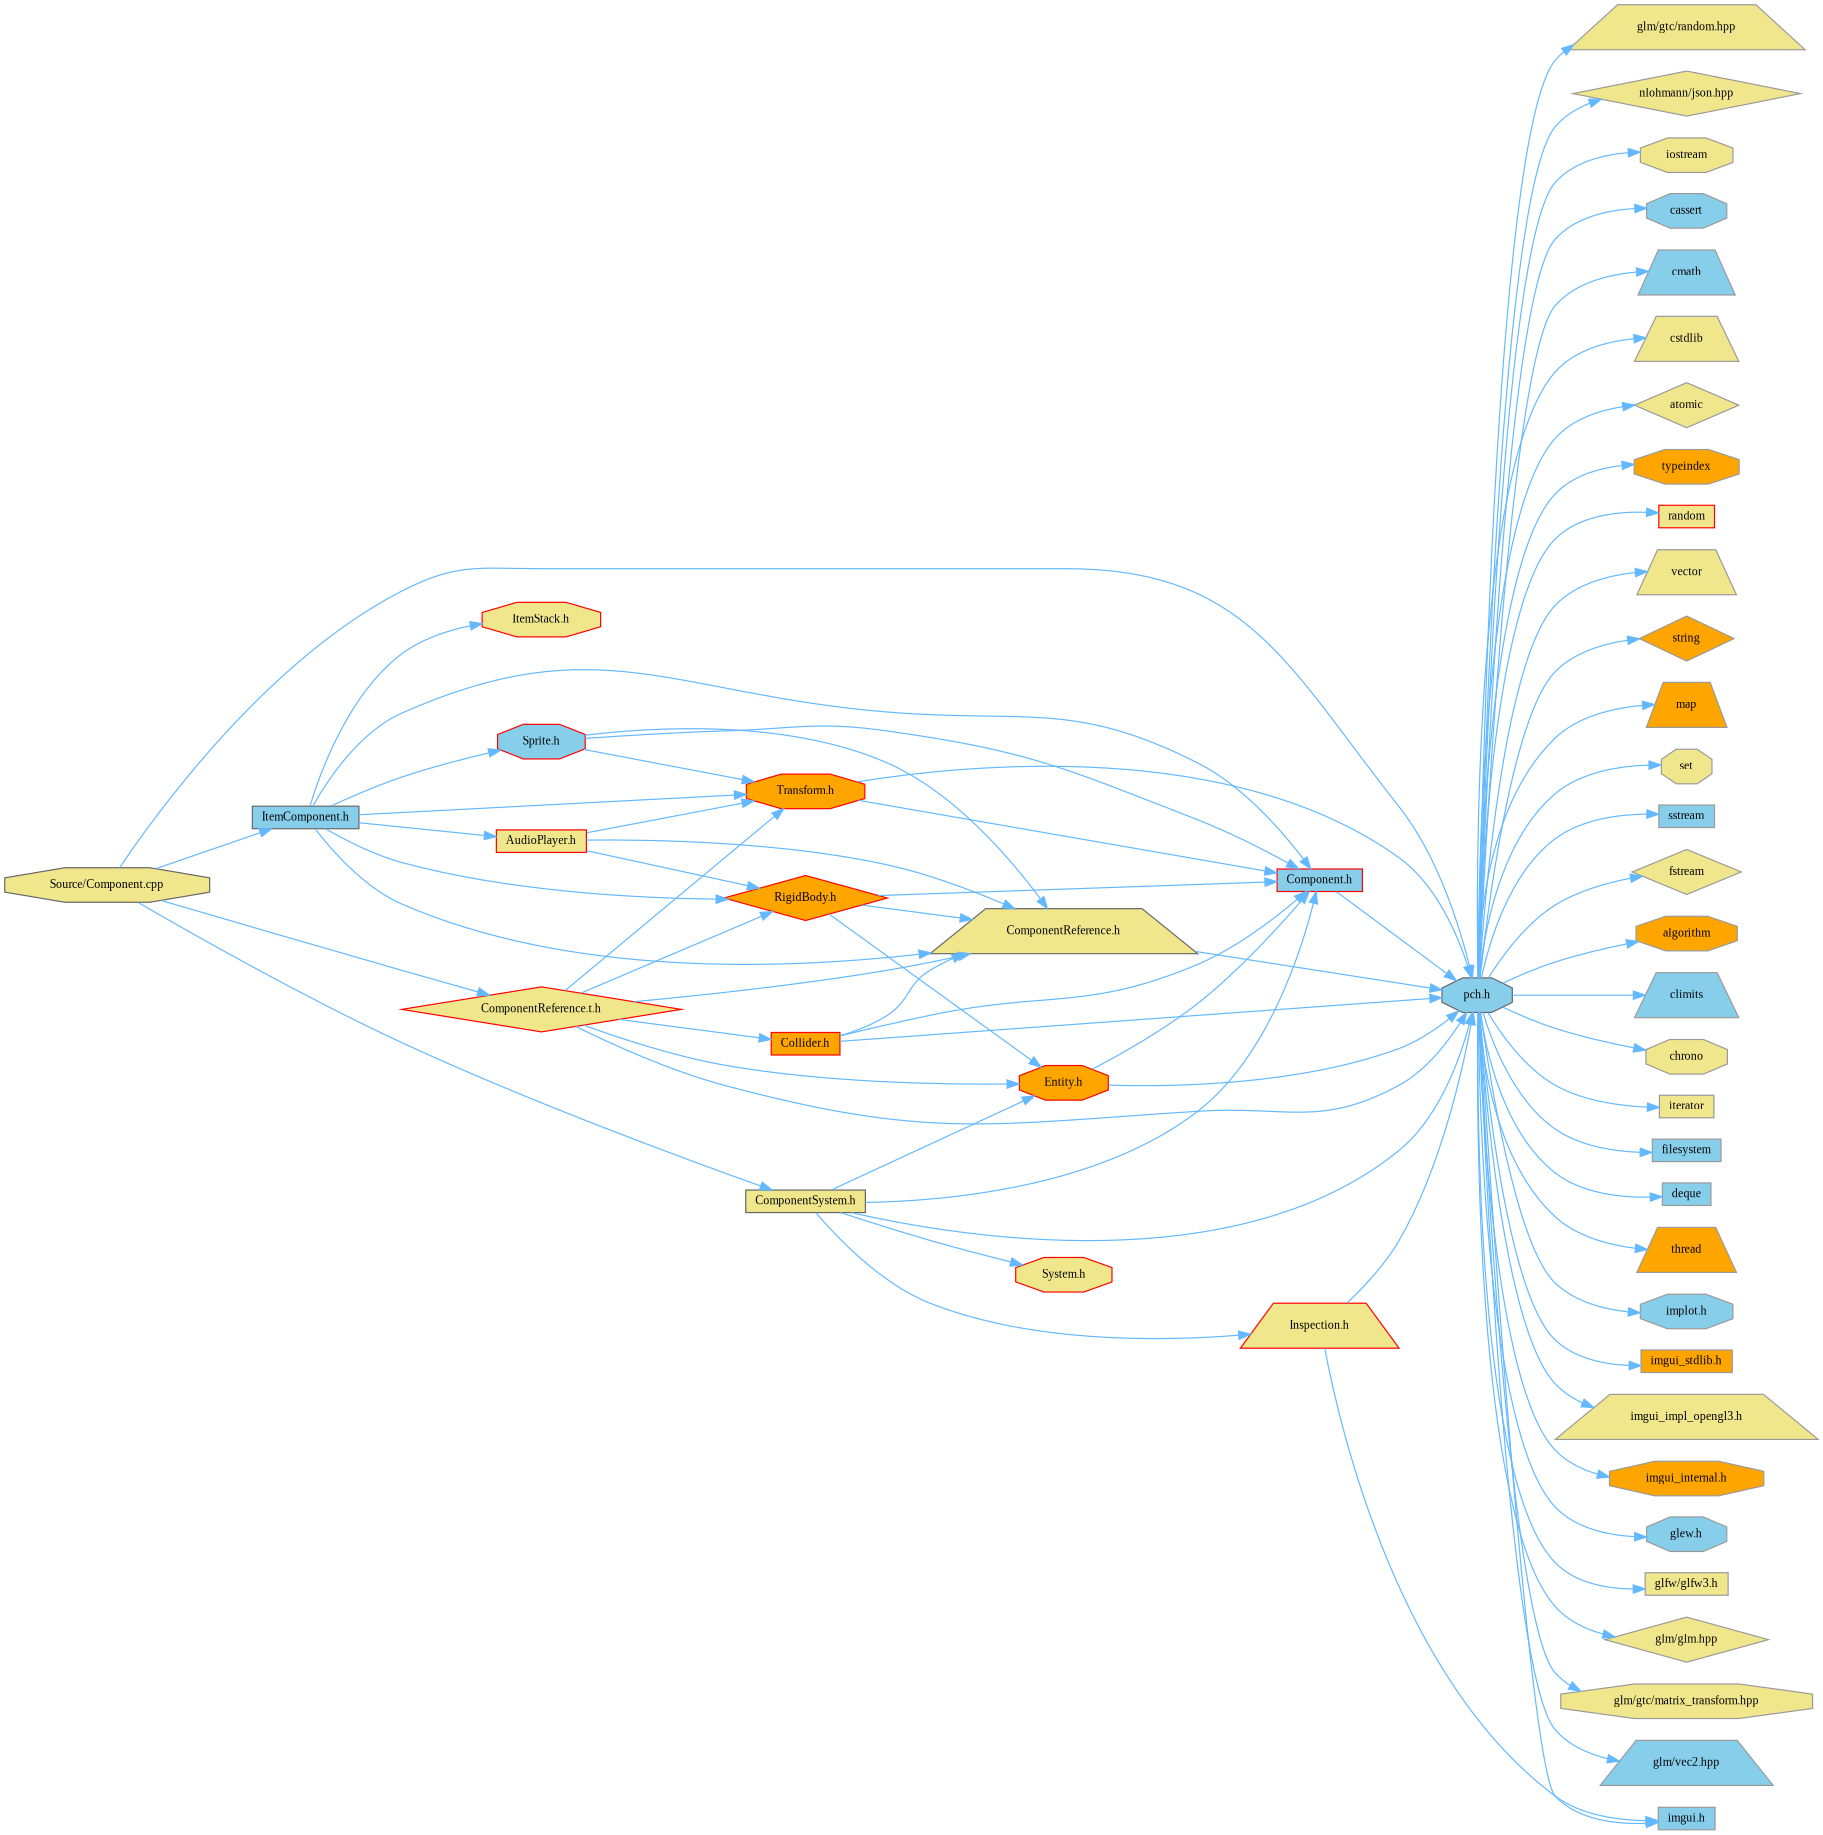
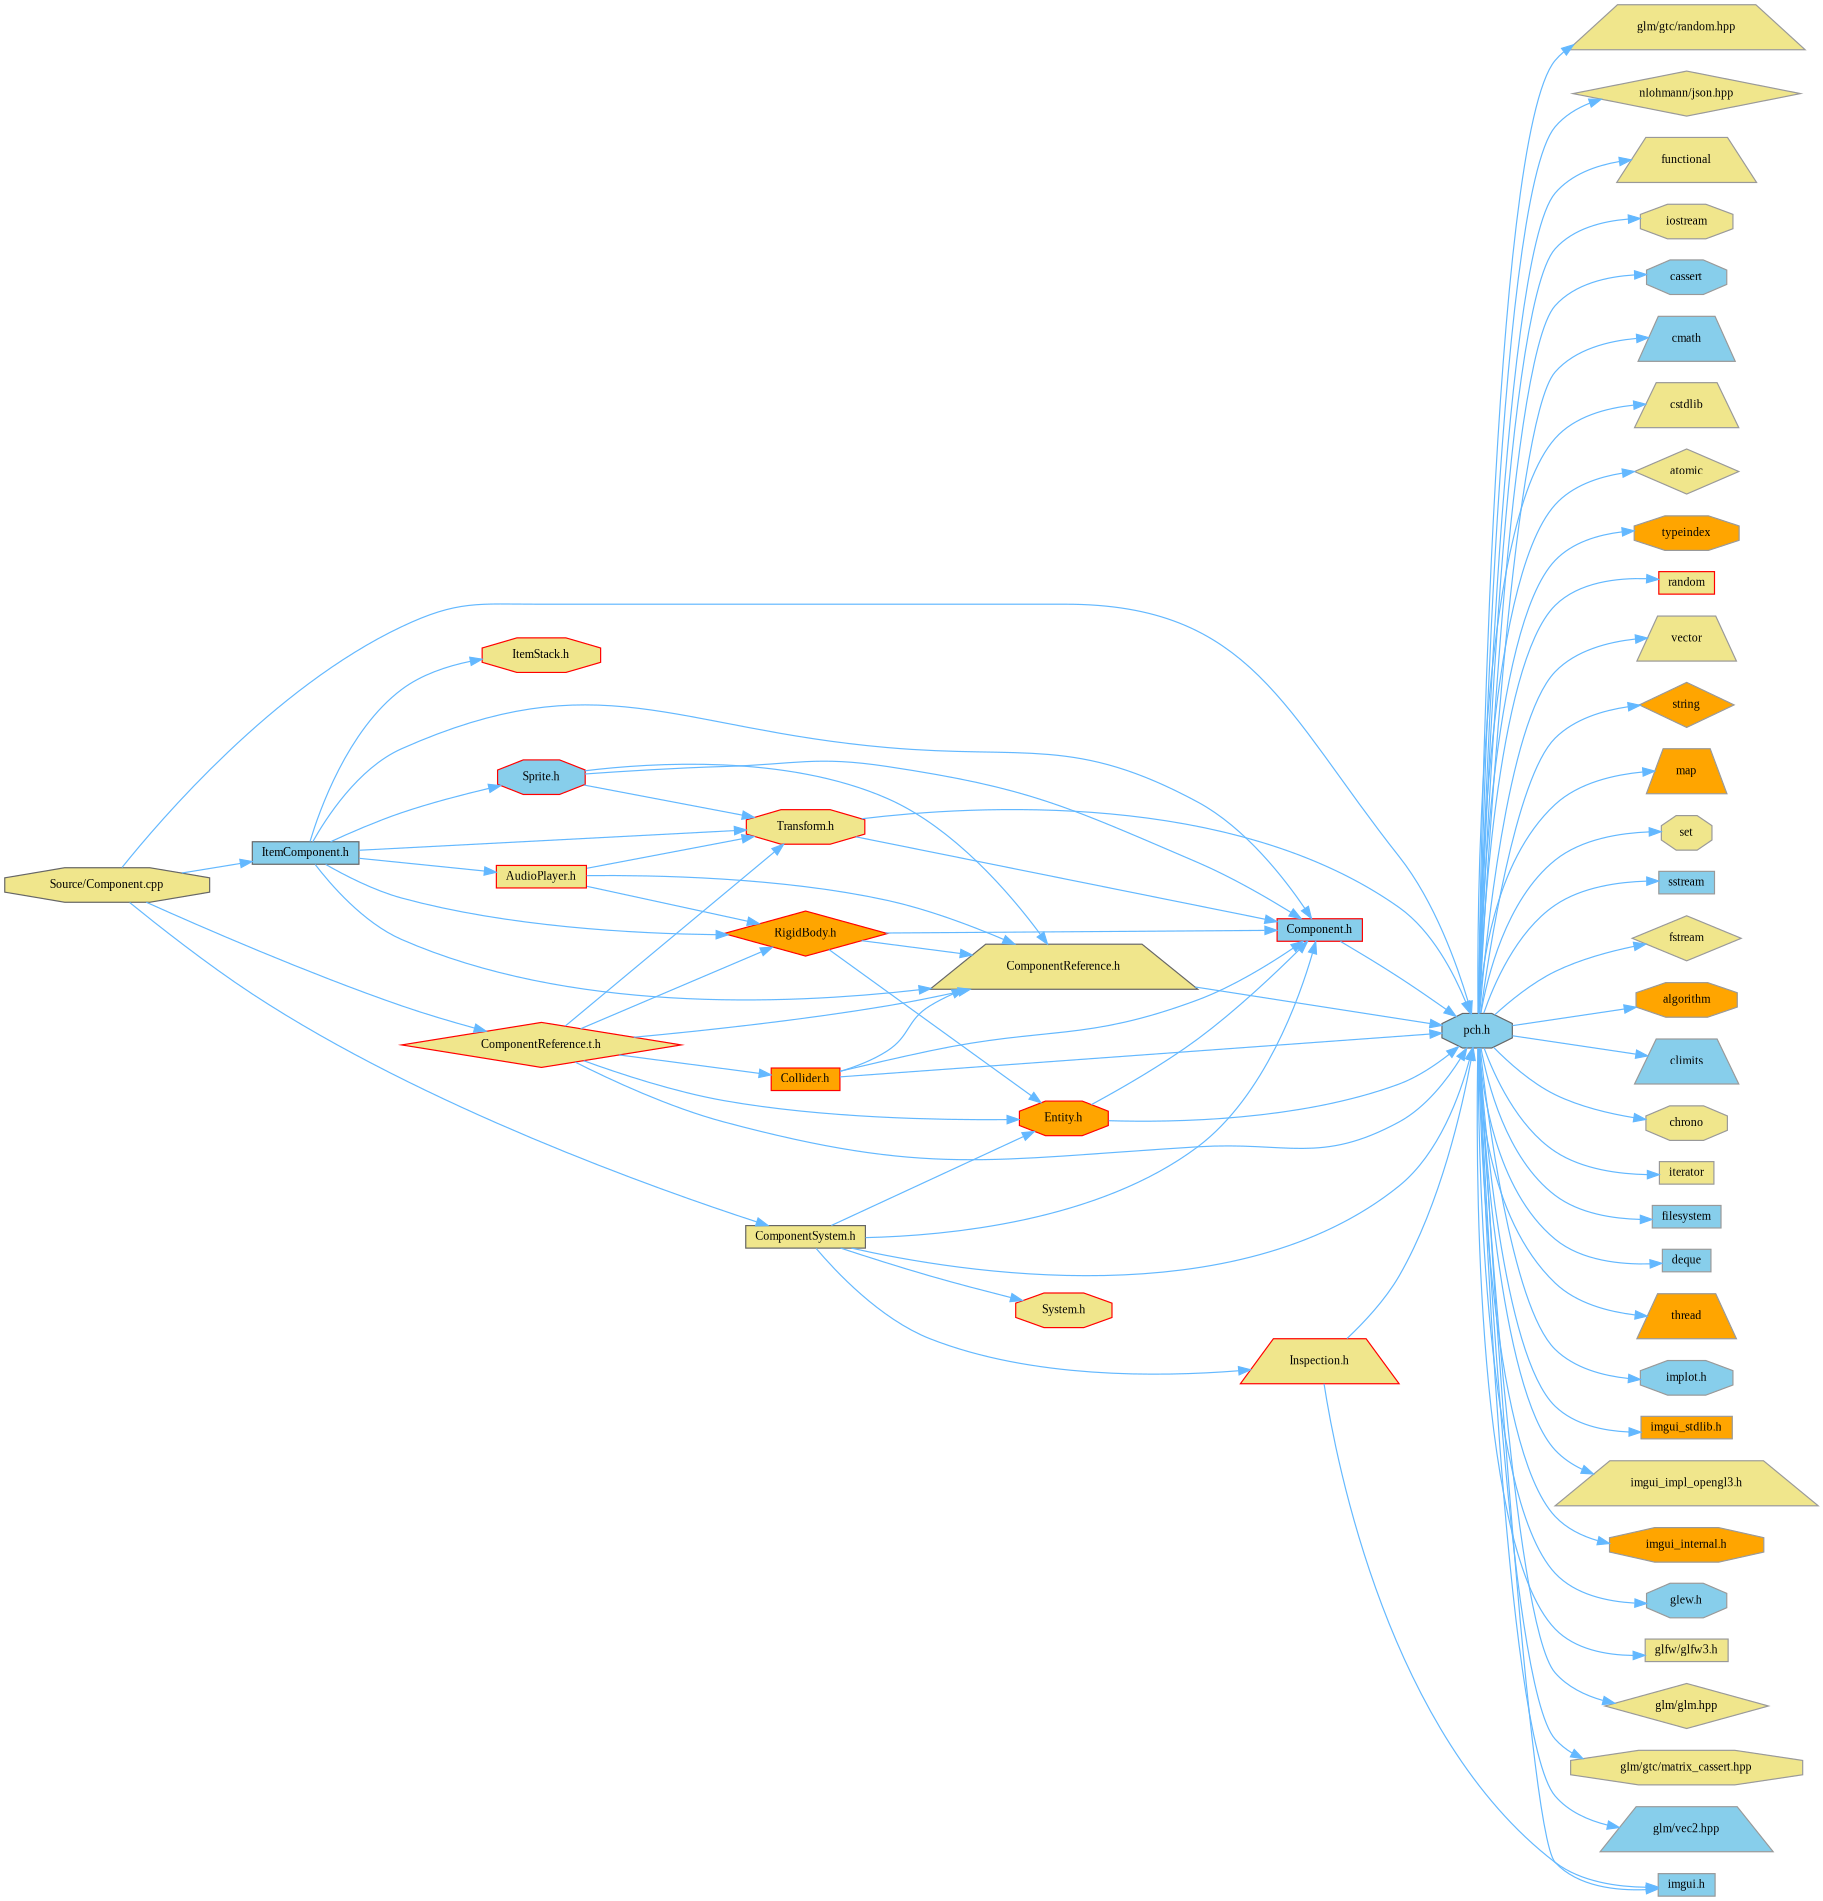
none -> (1687, 160)
(806, 791) -> (806, 827)
(1687, 1701) -> (1687, 1768)
